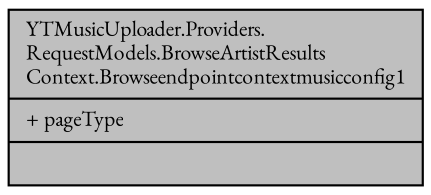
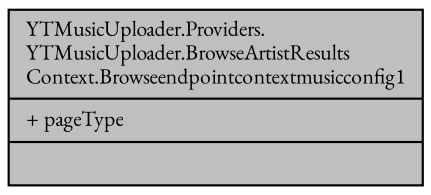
(177, 53) -> (189, 53)
